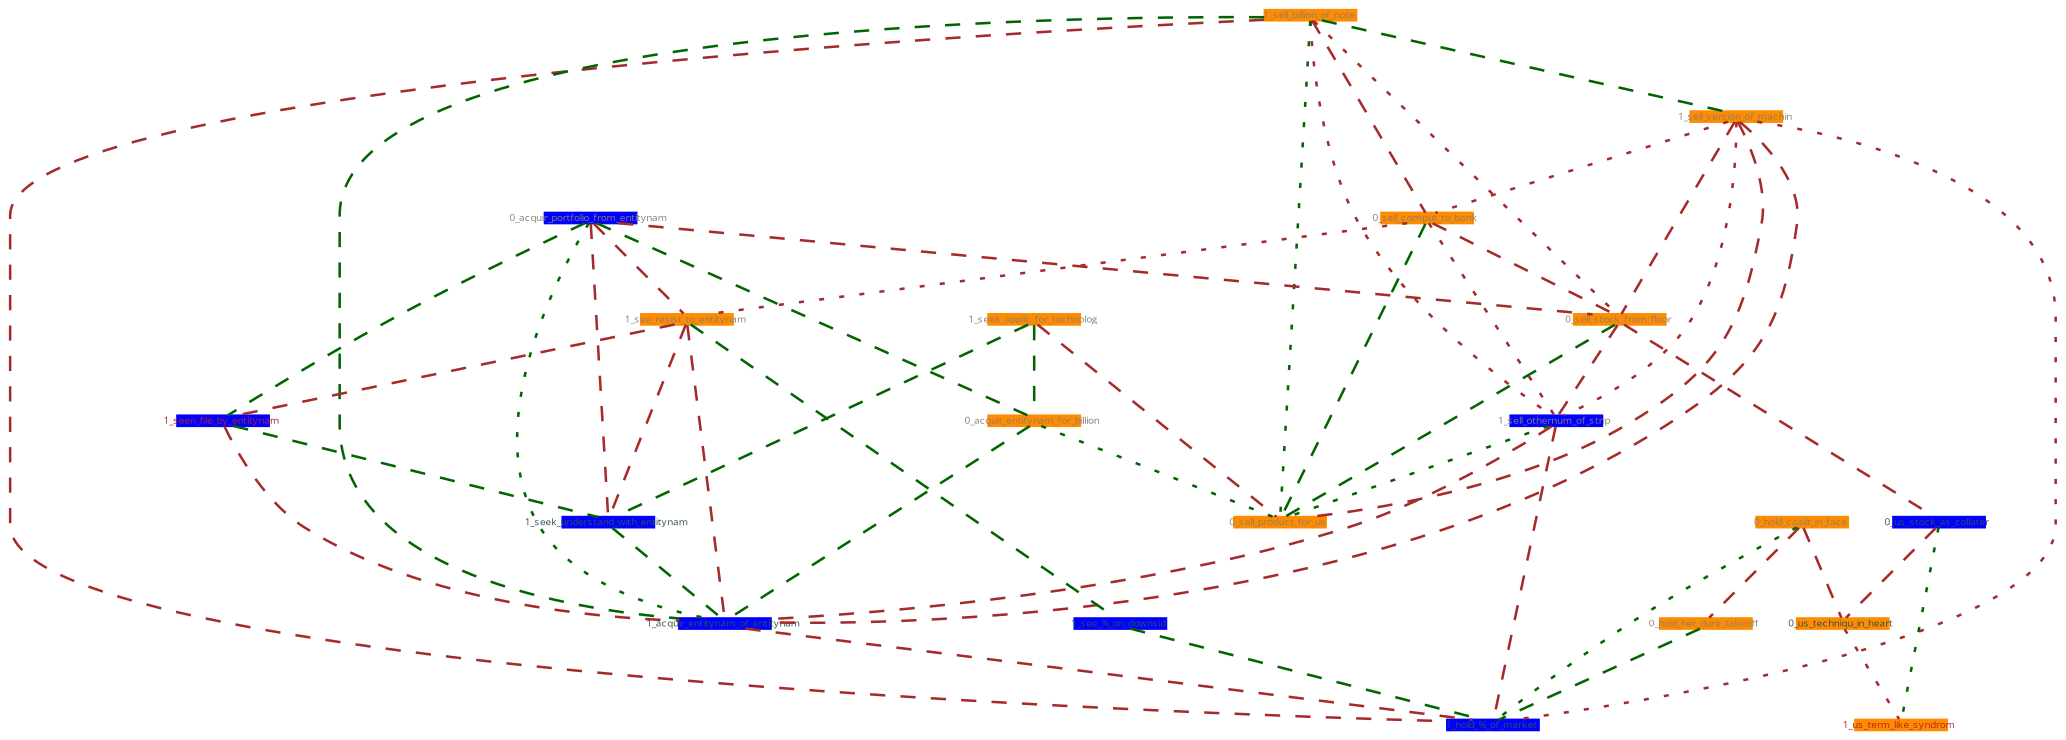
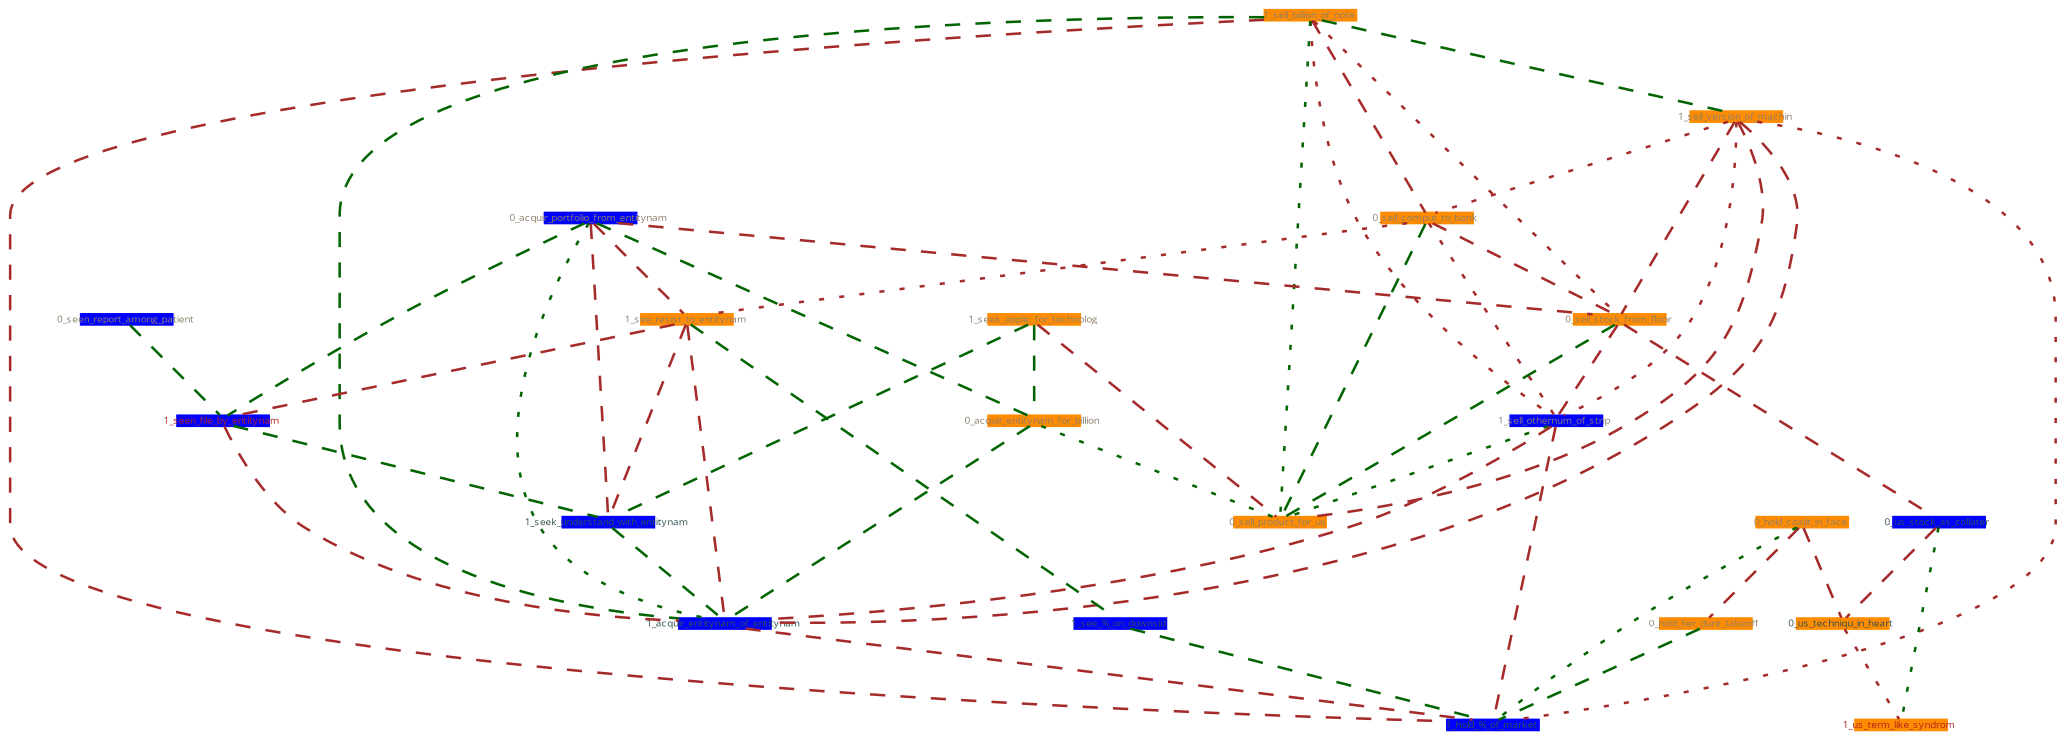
none -> (127, 319)
